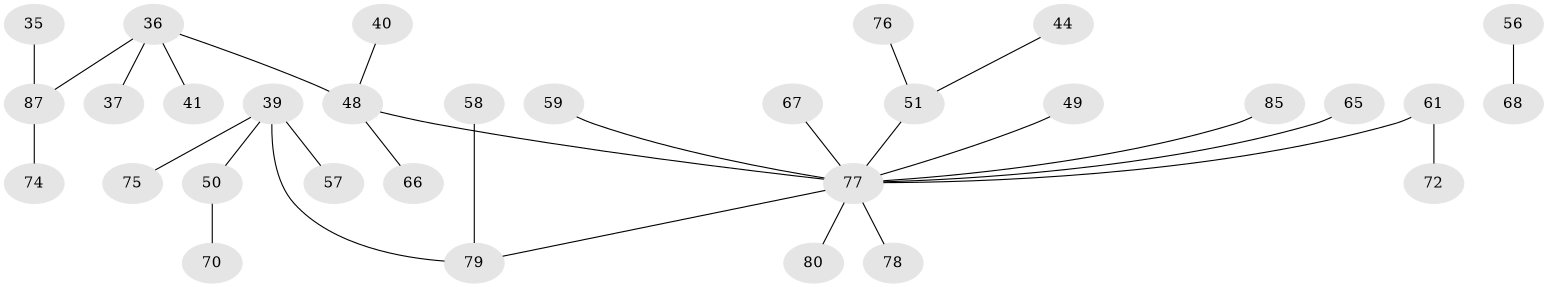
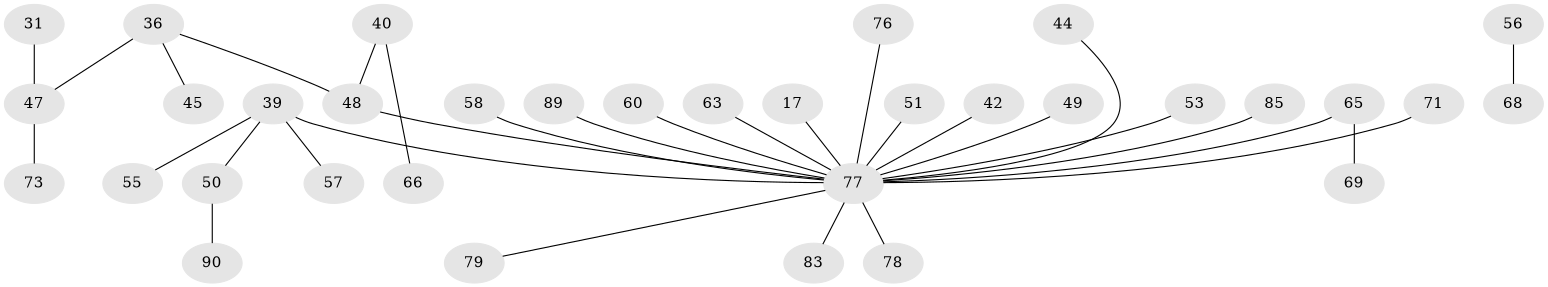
(34, 24) -> (34, 24)
(899, 64) -> (868, 104)
(989, 64) -> (1110, 126)
(34, 104) -> (34, 104)
(114, 104) -> none
(193, 104) -> (193, 104)
(554, 104) -> (554, 104)
none -> (633, 104)
none -> (713, 104)
(793, 104) -> (793, 104)
none -> (994, 104)
none -> (1195, 104)
(1434, 104) -> (1434, 104)
(383, 144) -> (398, 104)
(474, 183) -> (658, 158)
(34, 184) -> (34, 184)
(133, 184) -> (133, 184)
none -> (1354, 184)
(1434, 184) -> none
(326, 228) -> (557, 168)
(212, 263) -> (212, 263)
(814, 263) -> (814, 263)
